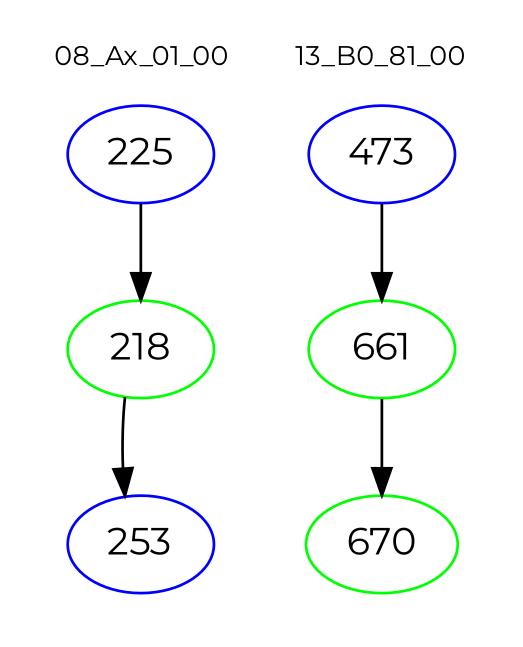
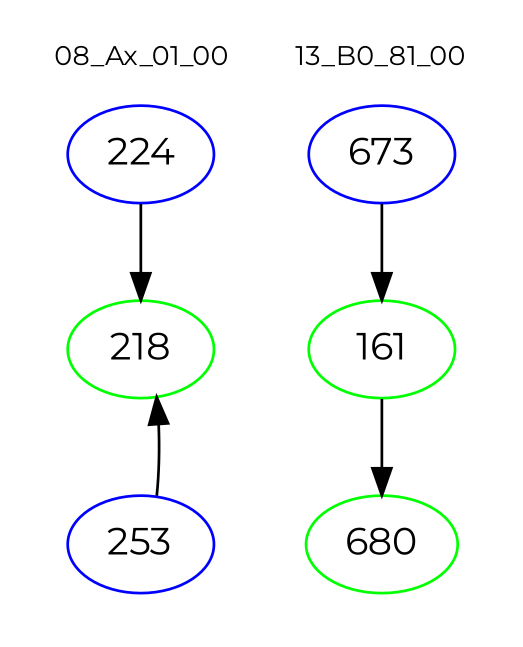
(141, 154) -> (141, 154)
(382, 154) -> (382, 154)
(382, 349) -> (382, 349)
(123, 433) -> (159, 460)
(382, 544) -> (382, 544)
